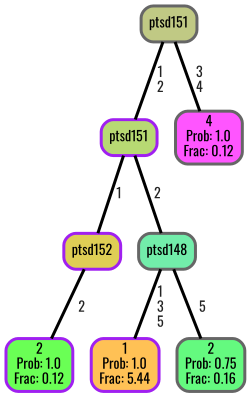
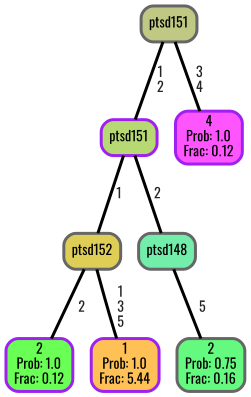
(209, 138) -> (209, 138)
(92, 251) -> (92, 251)
(148, 304) -> (106, 304)
